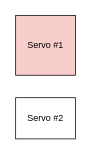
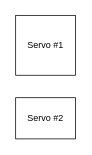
(45, 45) -> (45, 45)
